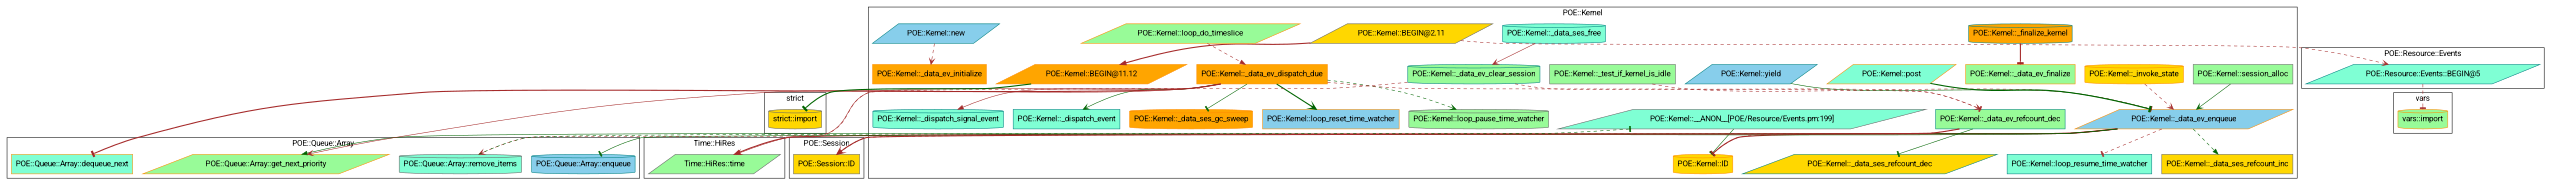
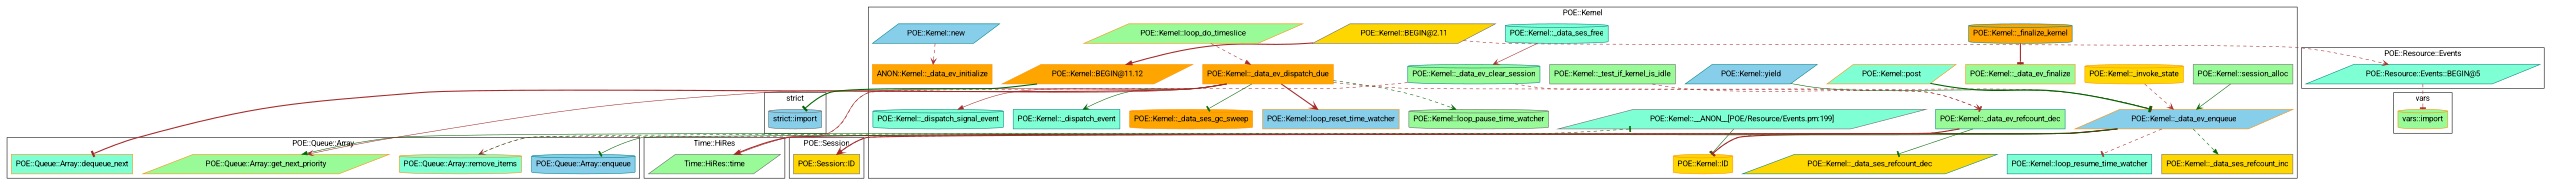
(929, 74) -> (932, 74)
(1294, 95) -> (1297, 95)
(795, 119) -> (795, 119)
(460, 164) -> (460, 164)
